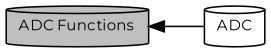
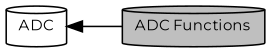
(184, 26) -> (103, 26)
